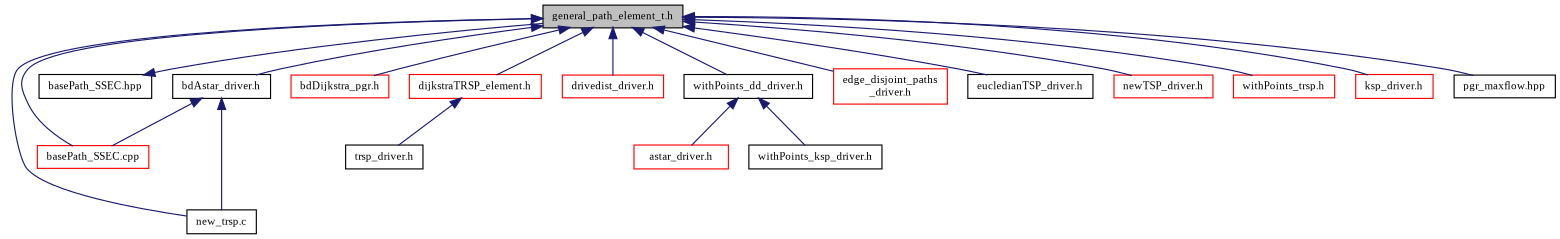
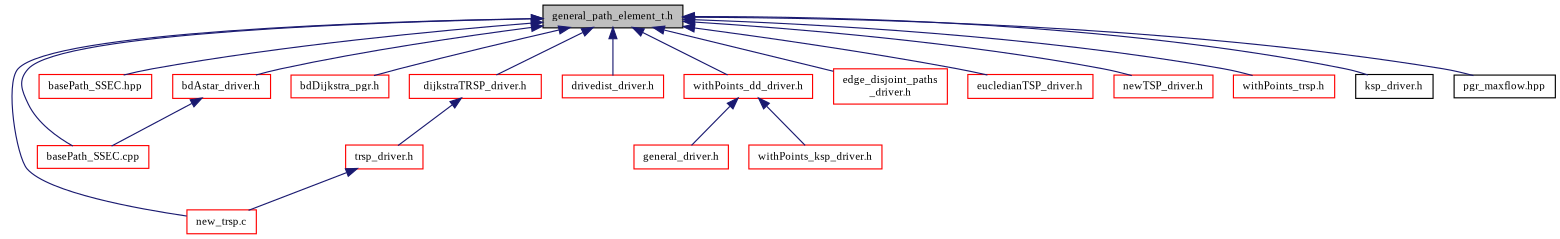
(348, 43) -> (327, 43)
(95, 86) -> (95, 86)
(222, 86) -> (222, 86)
(475, 86) -> (475, 86)
(748, 86) -> (748, 86)
(1030, 86) -> (1030, 86)
(1394, 86) -> (1394, 86)
(384, 157) -> (384, 157)
(681, 157) -> (681, 157)
(815, 157) -> (815, 157)
(222, 160) -> (298, 191)
(222, 222) -> (222, 222)
